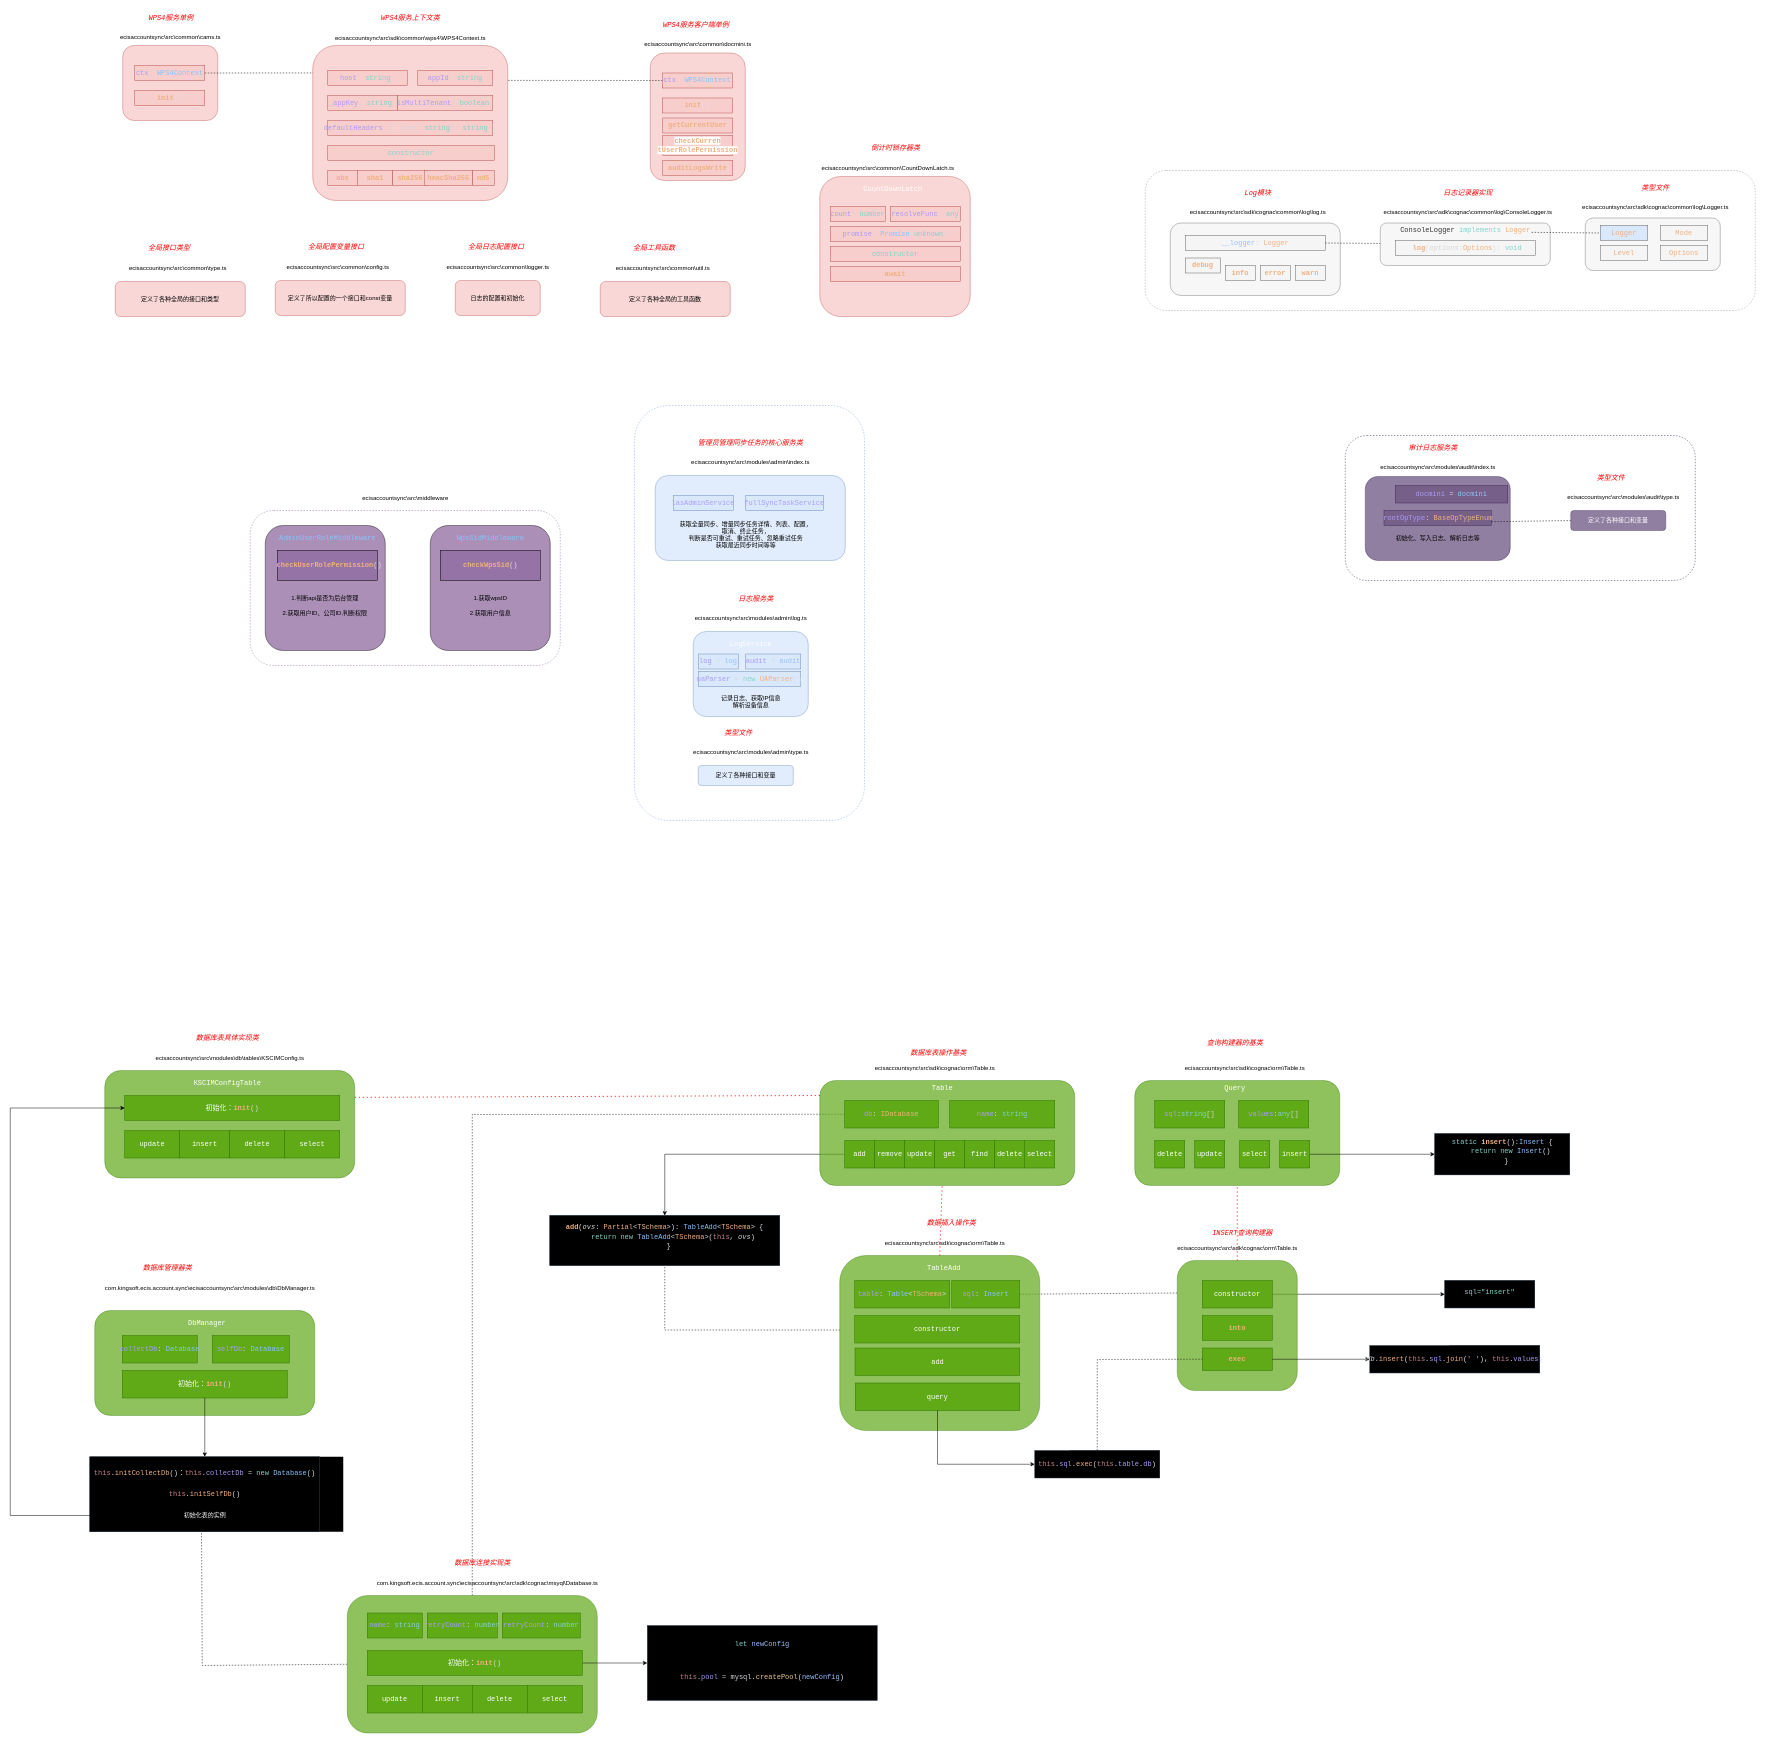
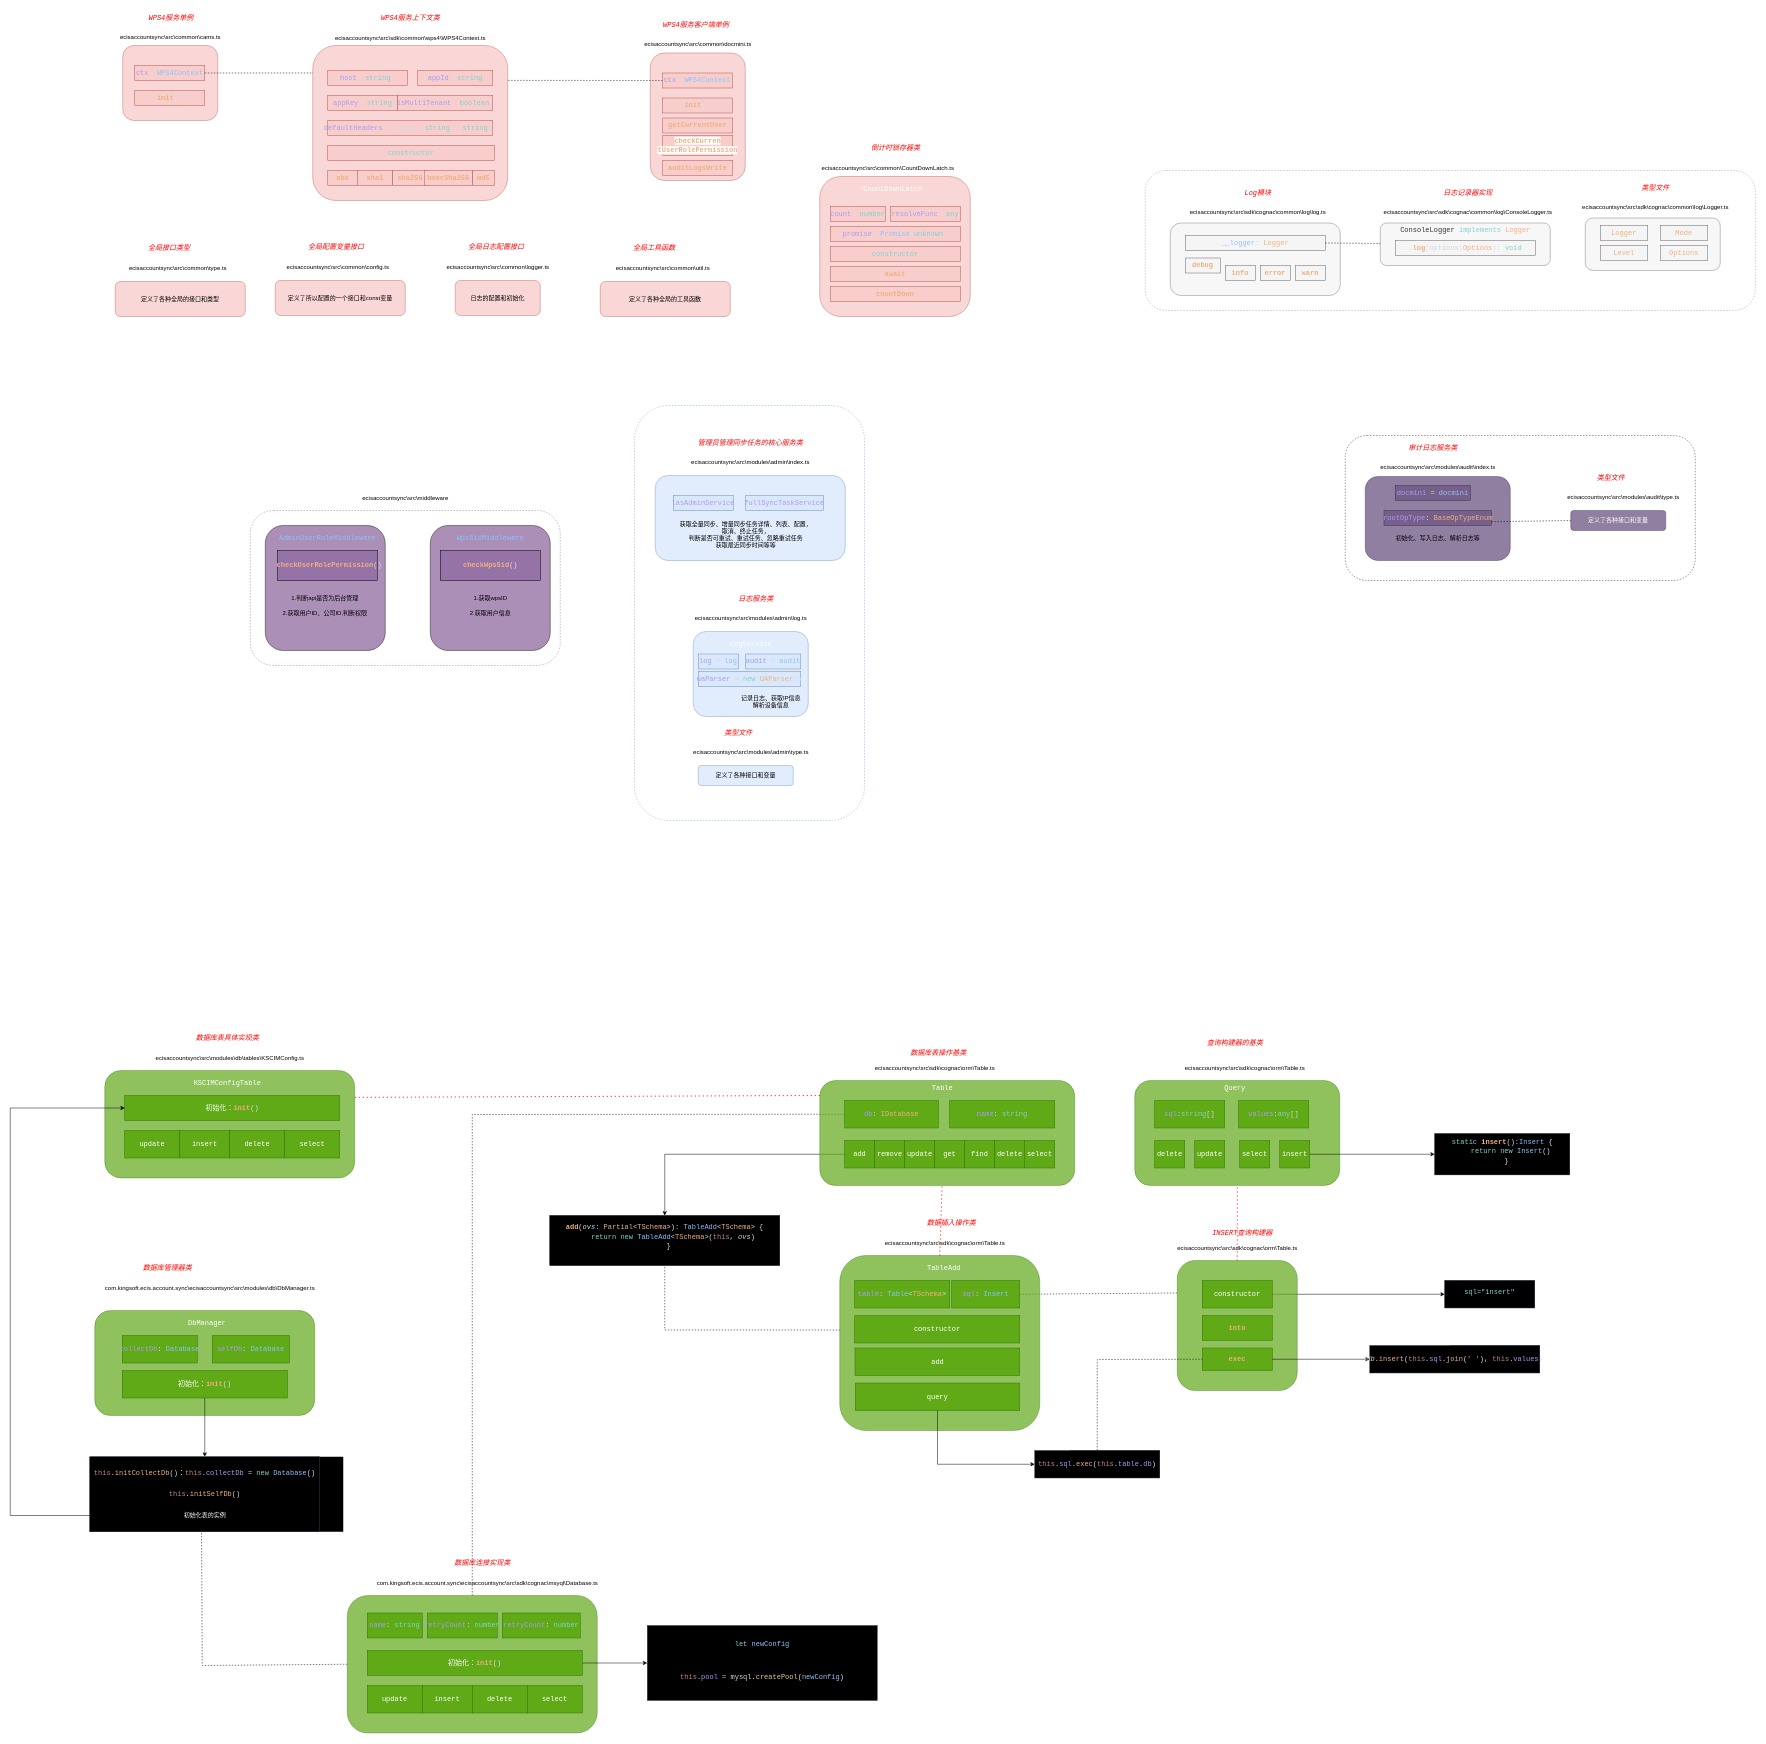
(1566, 232) -> none
(1624, 233) -> (1624, 233)
none -> (895, 294)
(1452, 494) -> (1433, 493)
(751, 701) -> (771, 701)
